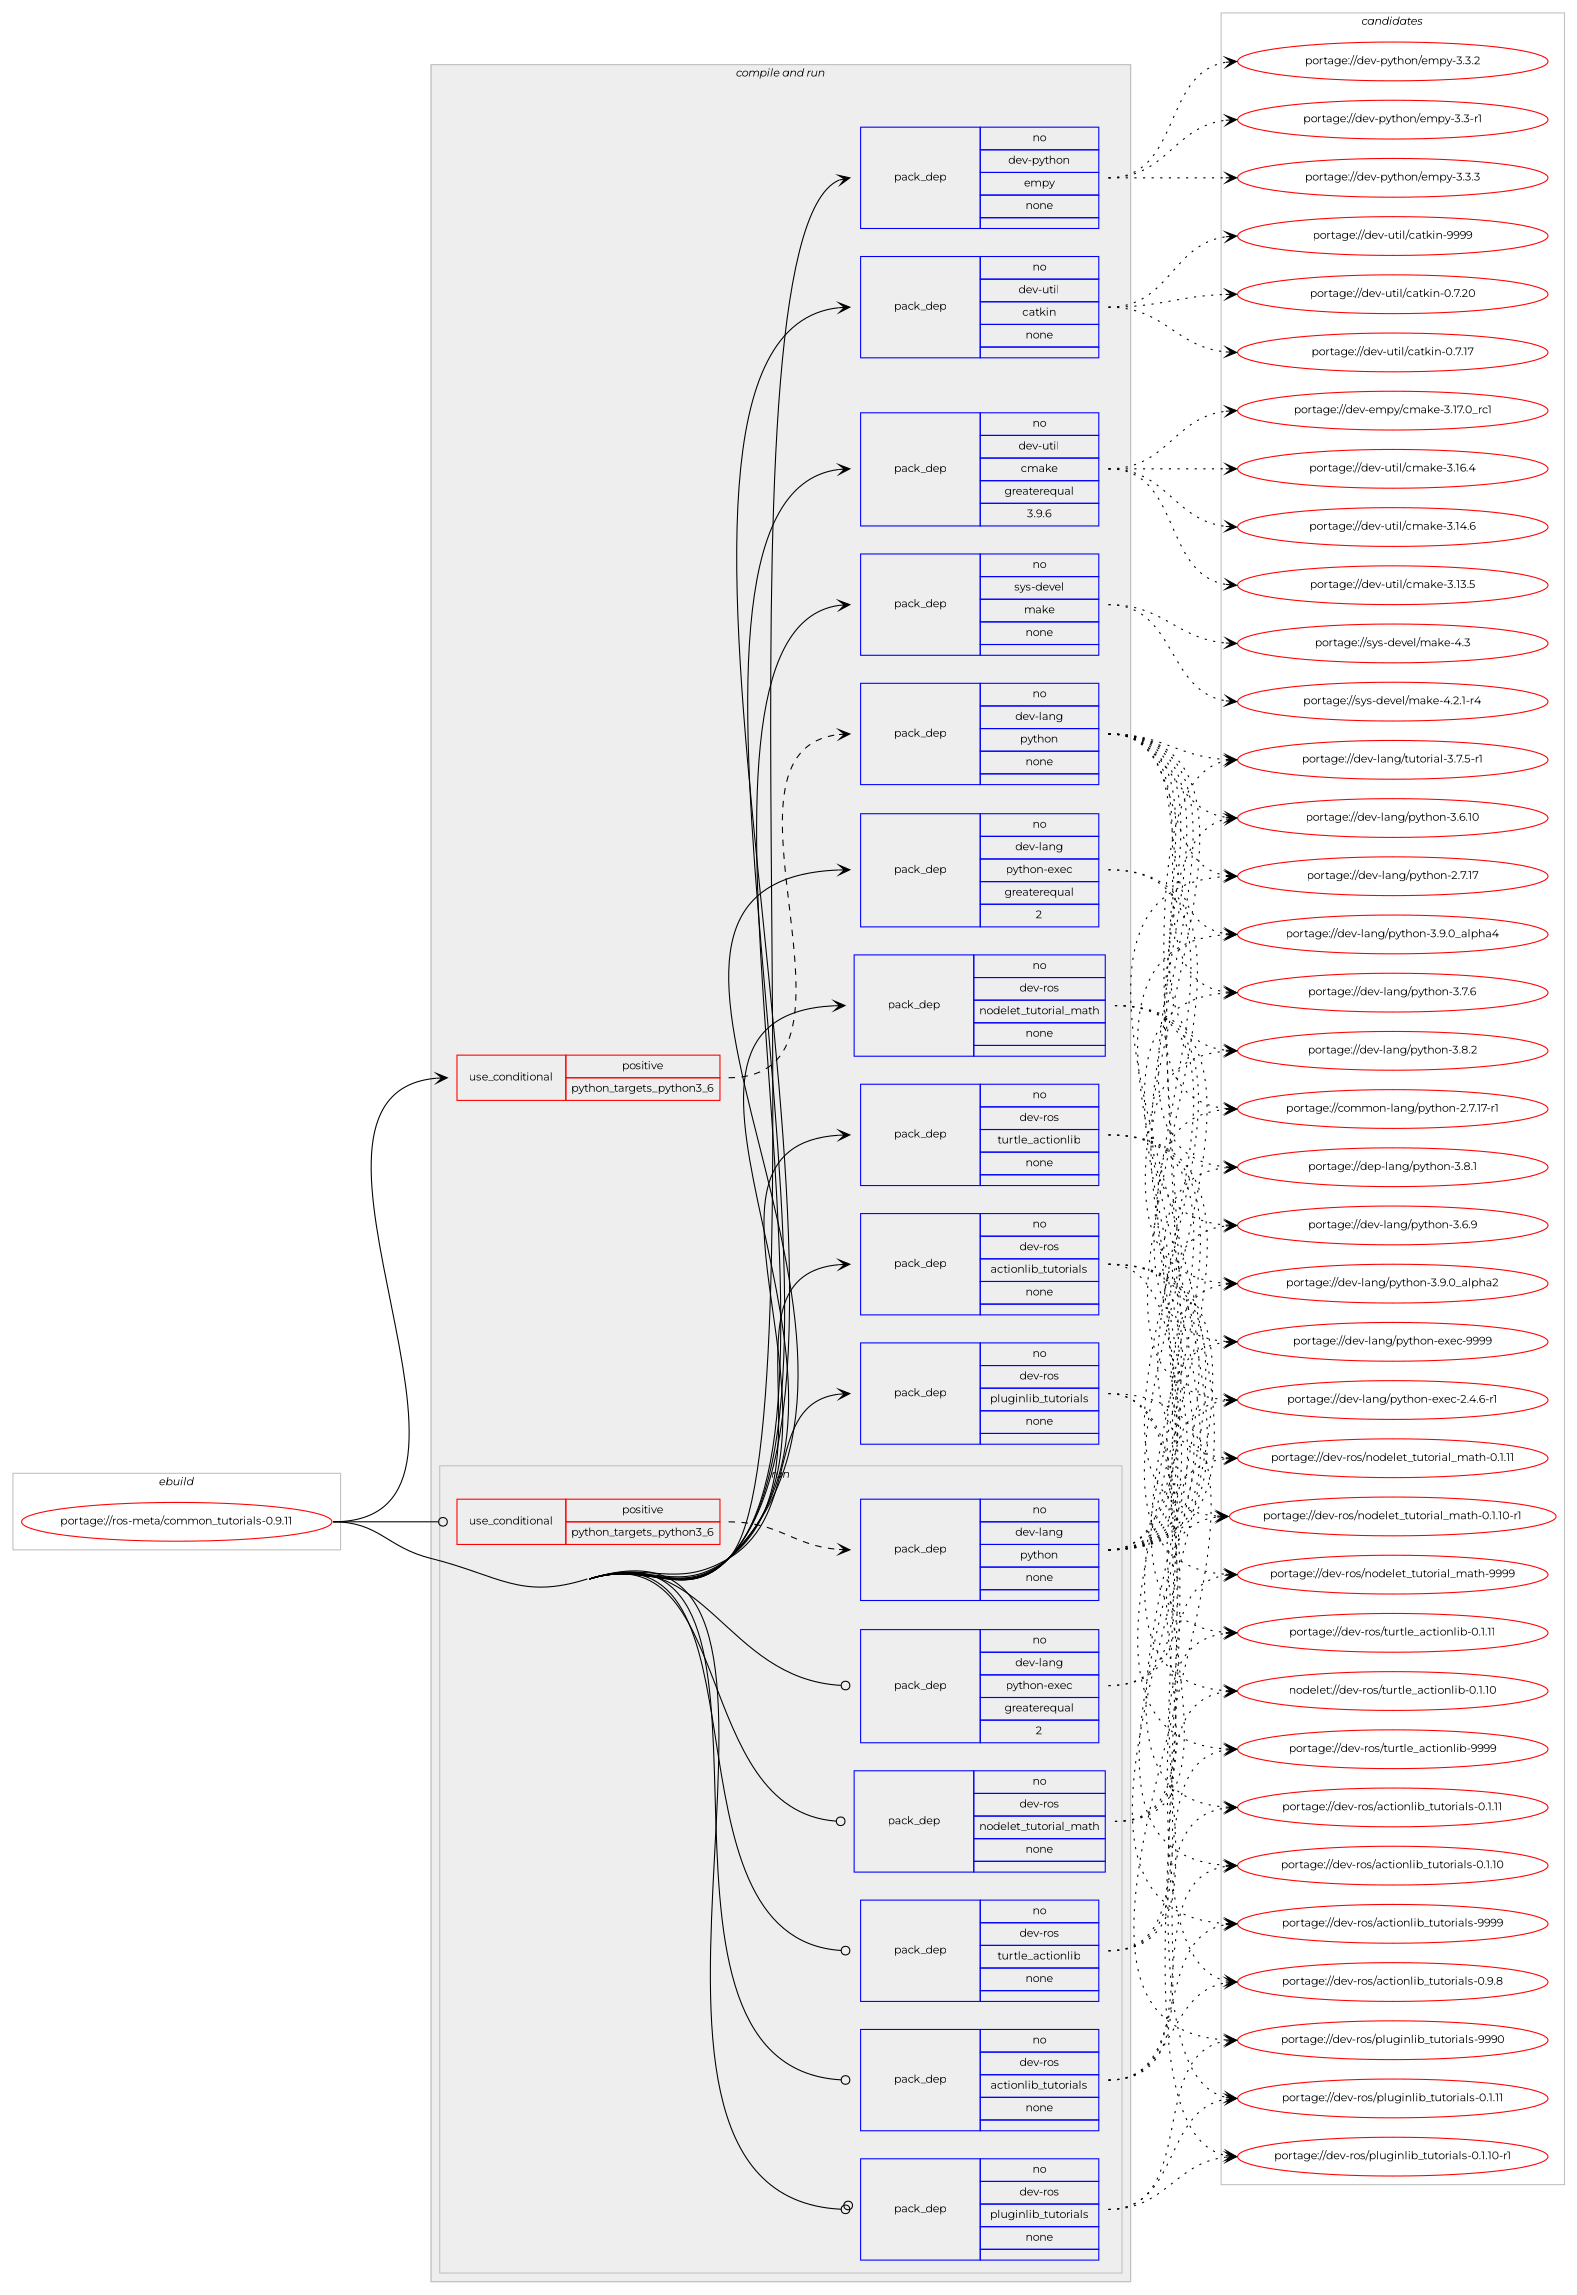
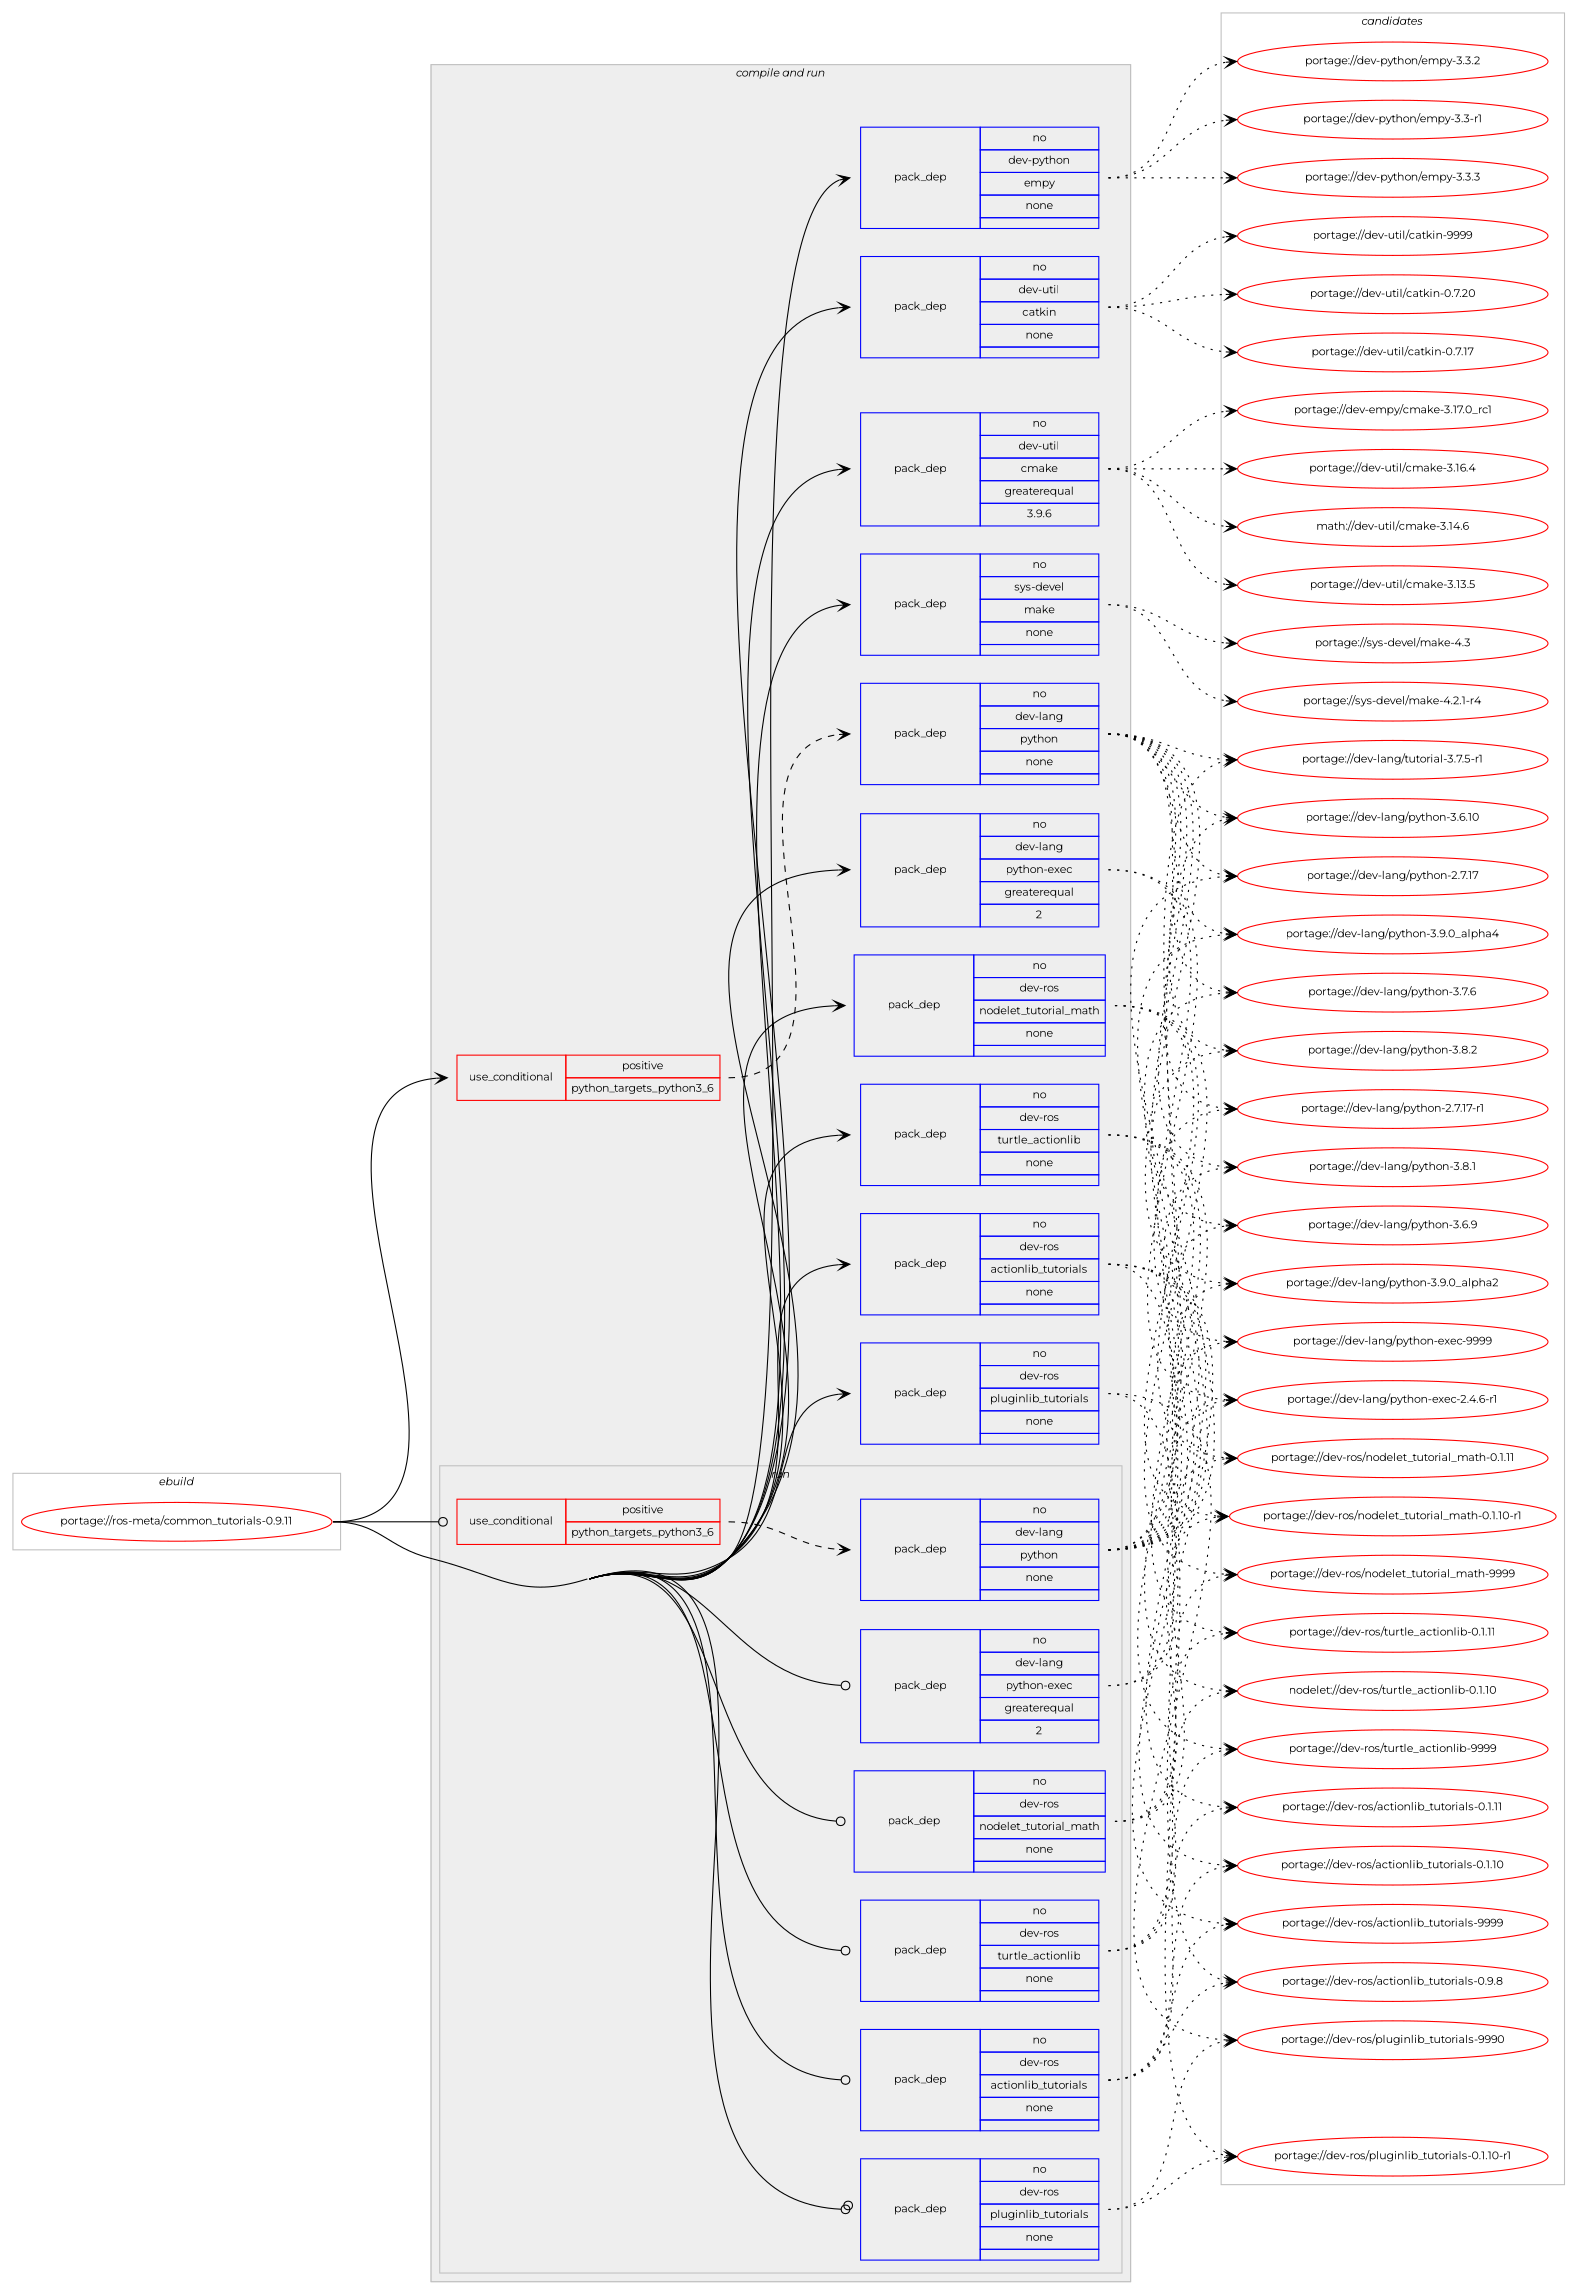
(1393, 527) -> (1393, 527)
(1393, 1109) -> (1393, 1109)
(1393, 1167) -> (1393, 1167)
(1393, 2098) -> none
